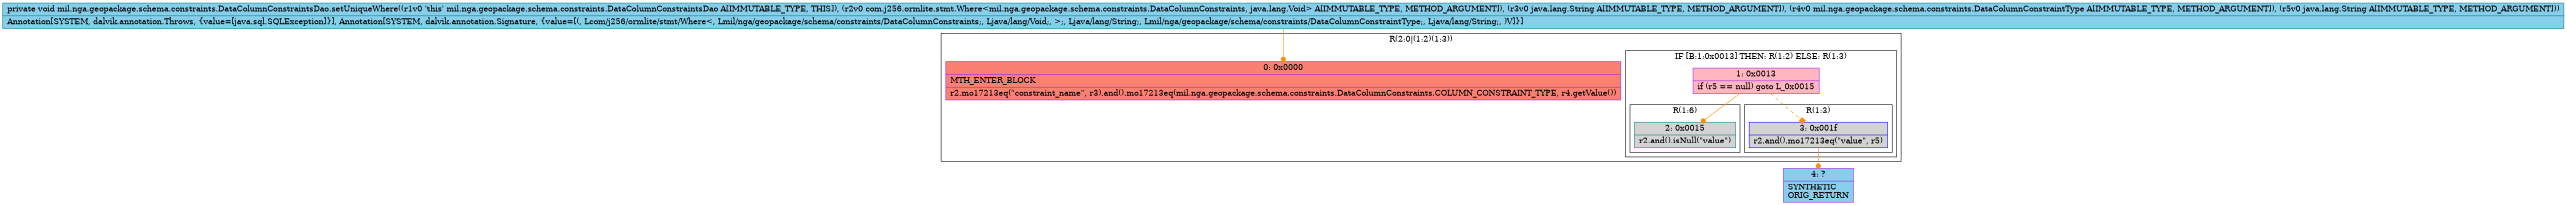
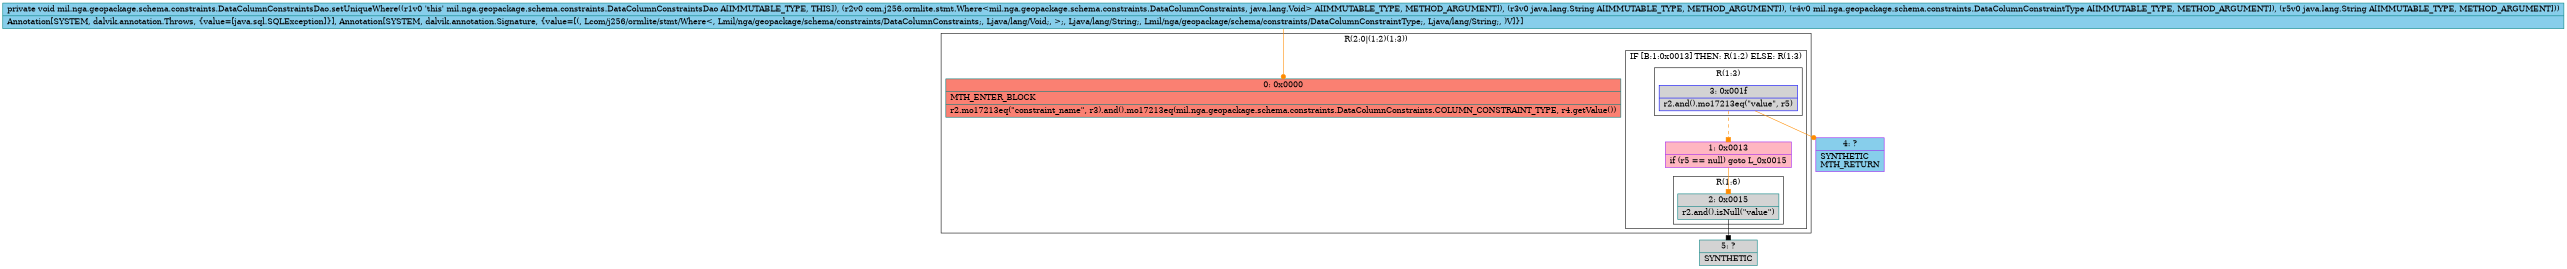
(1283, 81) -> (1283, 98)
(1720, 109) -> (1728, 180)
(1788, 109) -> (1728, 124)
(1818, 196) -> (1850, 165)
none -> (1728, 253)
